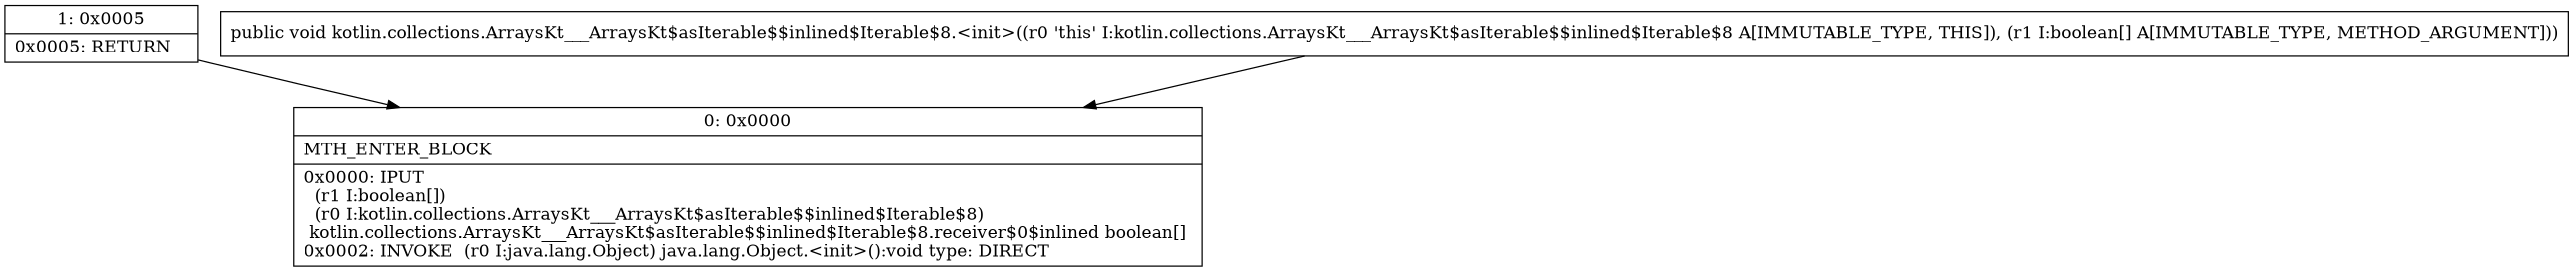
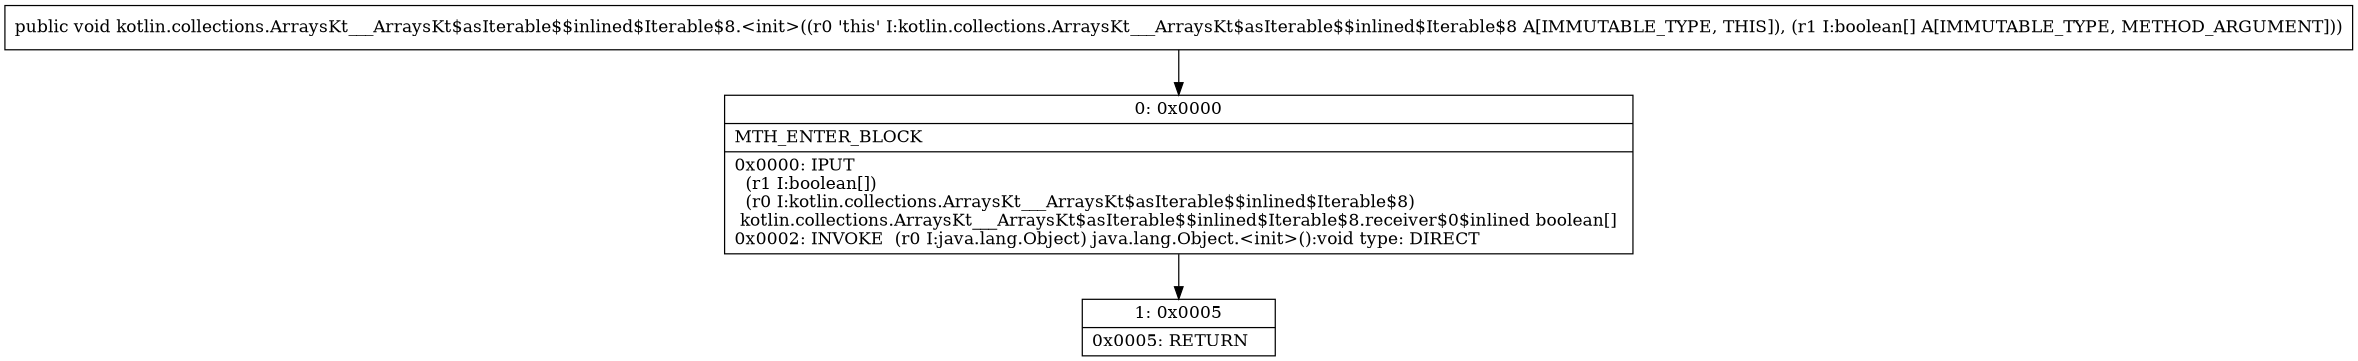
(293, 83) -> (1179, 270)
